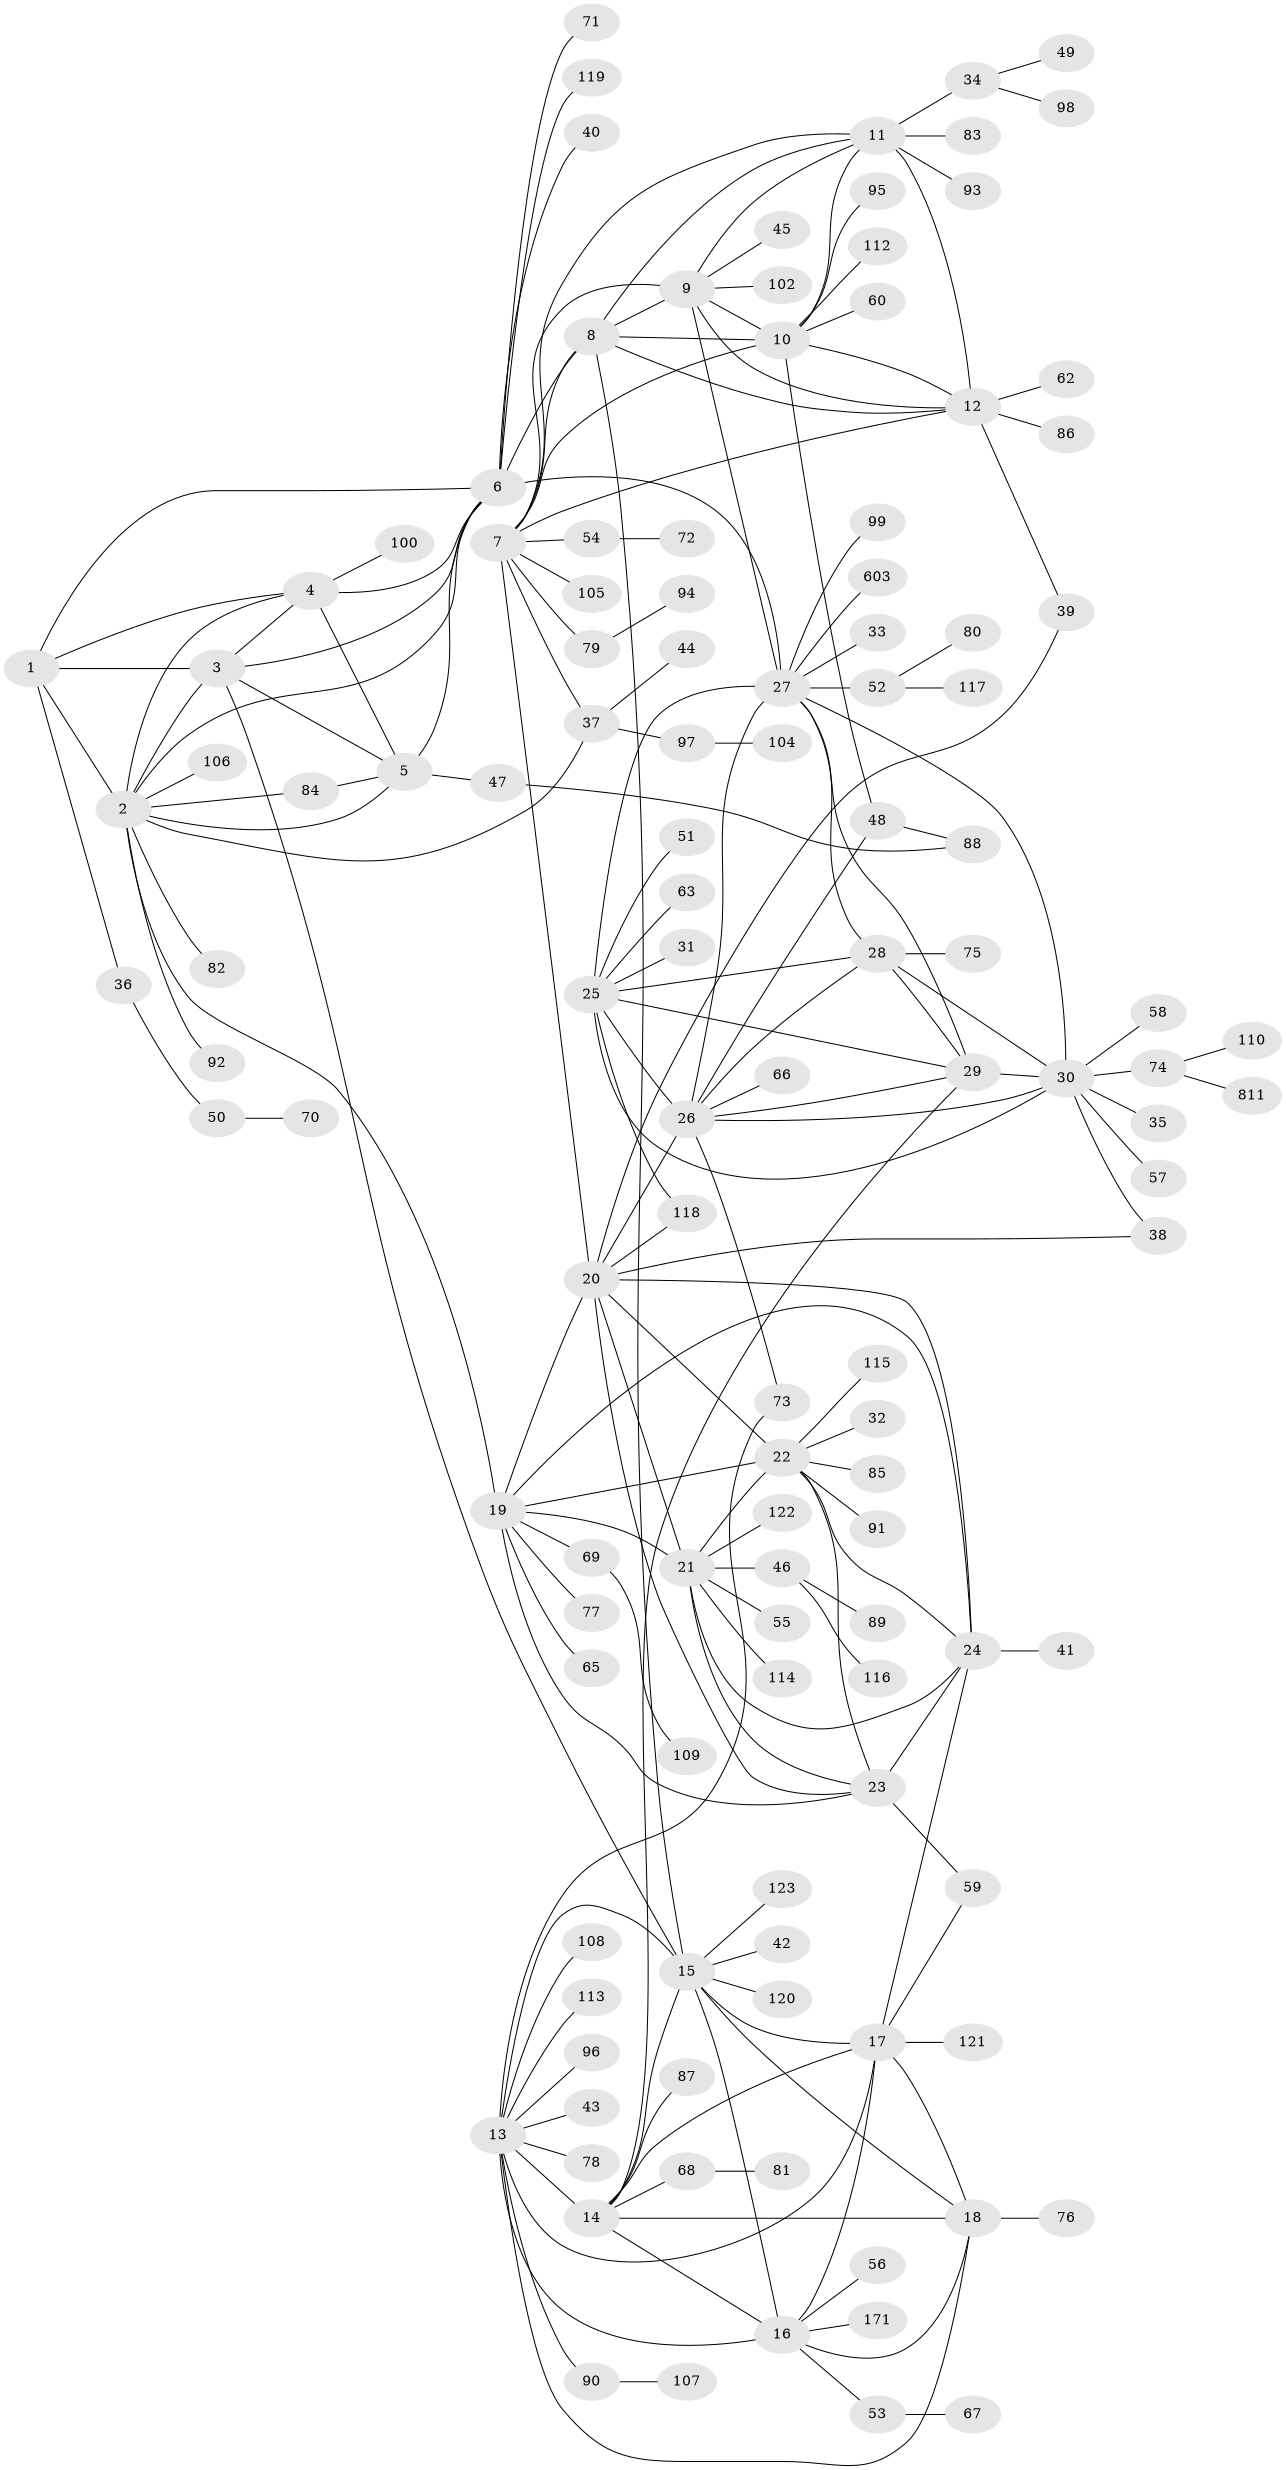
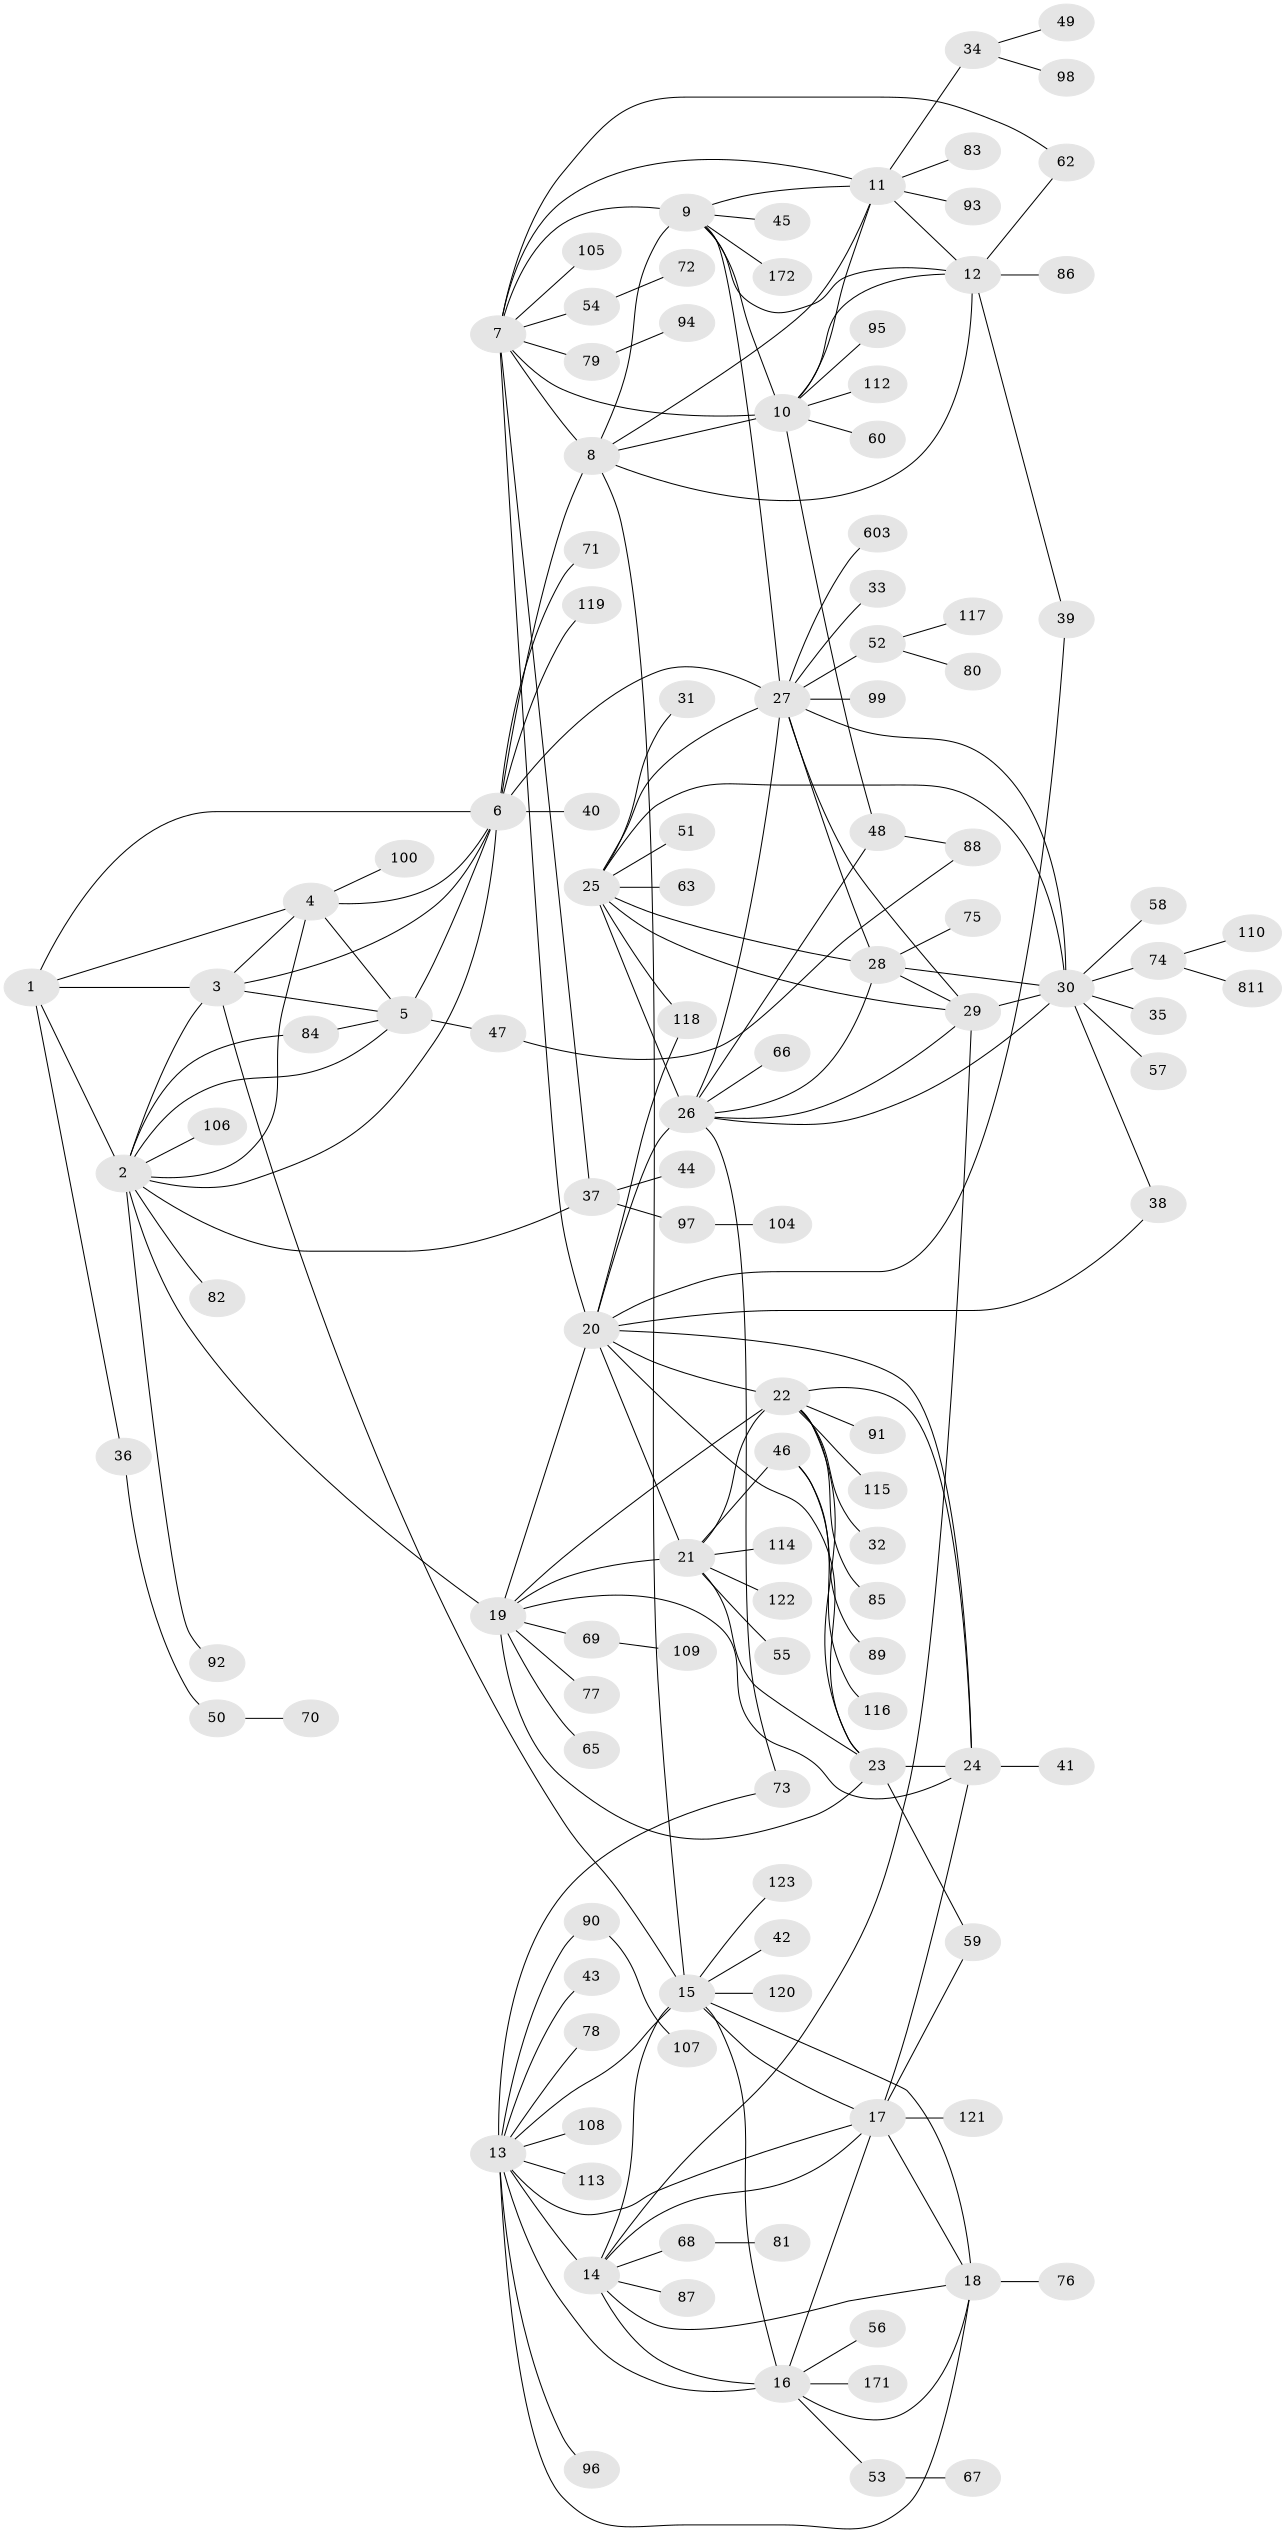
(782, 285) -> (782, 277)
(719, 462) -> (718, 97)
(793, 1725) -> none
